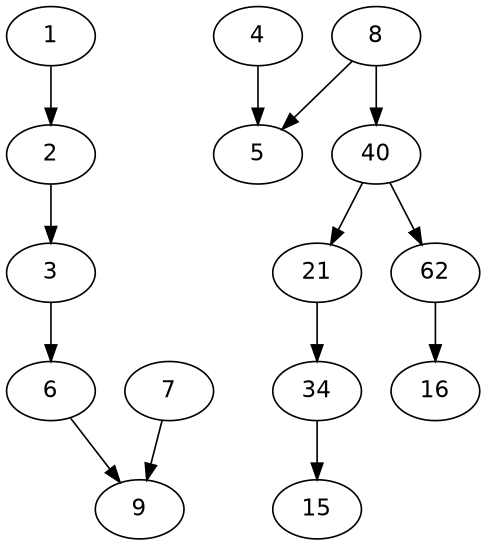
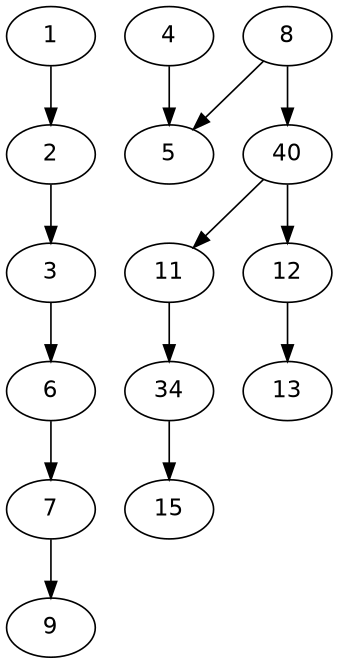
(317, 273) -> (169, 273)
(435, 273) -> (288, 273)
(435, 391) -> (288, 391)
(90, 444) -> (51, 442)
